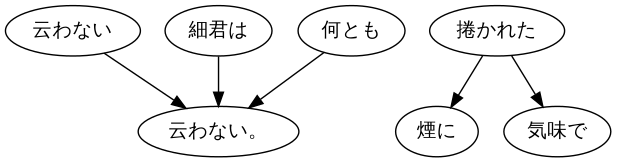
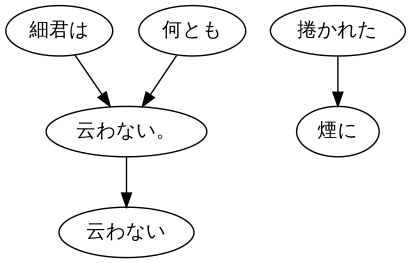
(139, 77) -> (126, 175)
(557, 132) -> none
